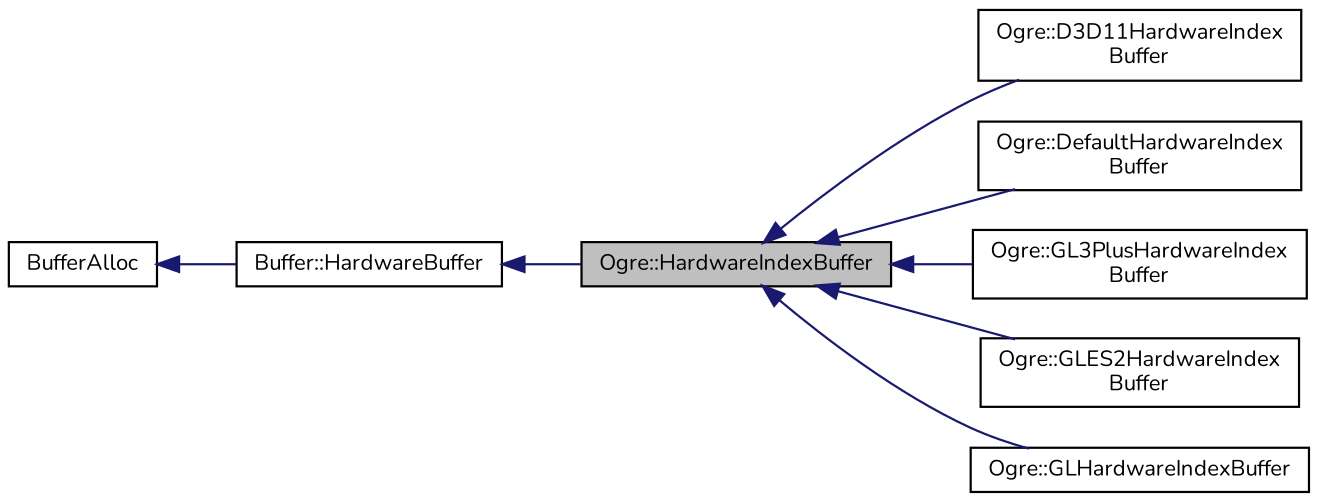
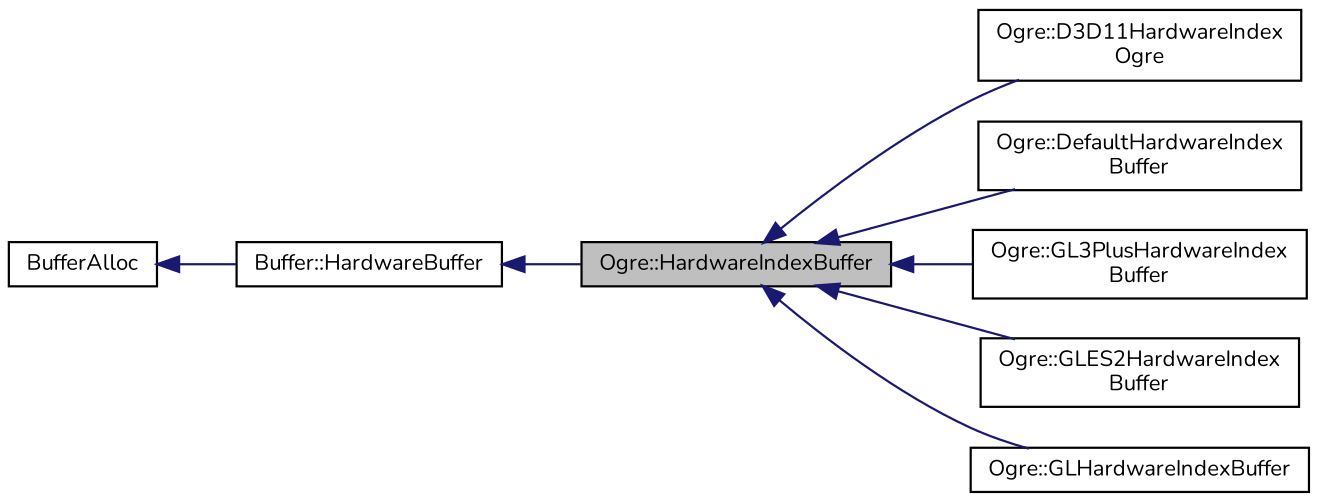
(1140, 45) -> (1140, 45)
